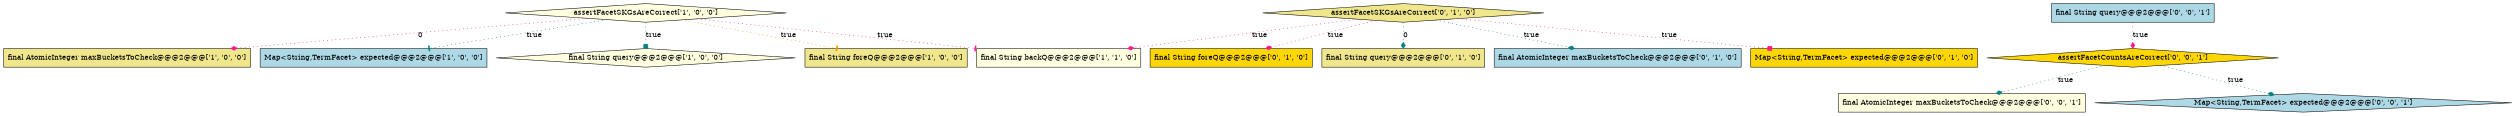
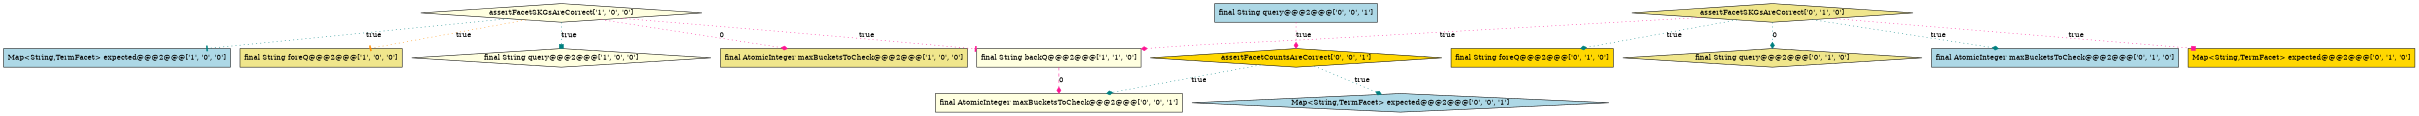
(1324, 34) -> (1662, 34)
(1403, 58) -> (1772, 58)
none -> (1059, 77)
